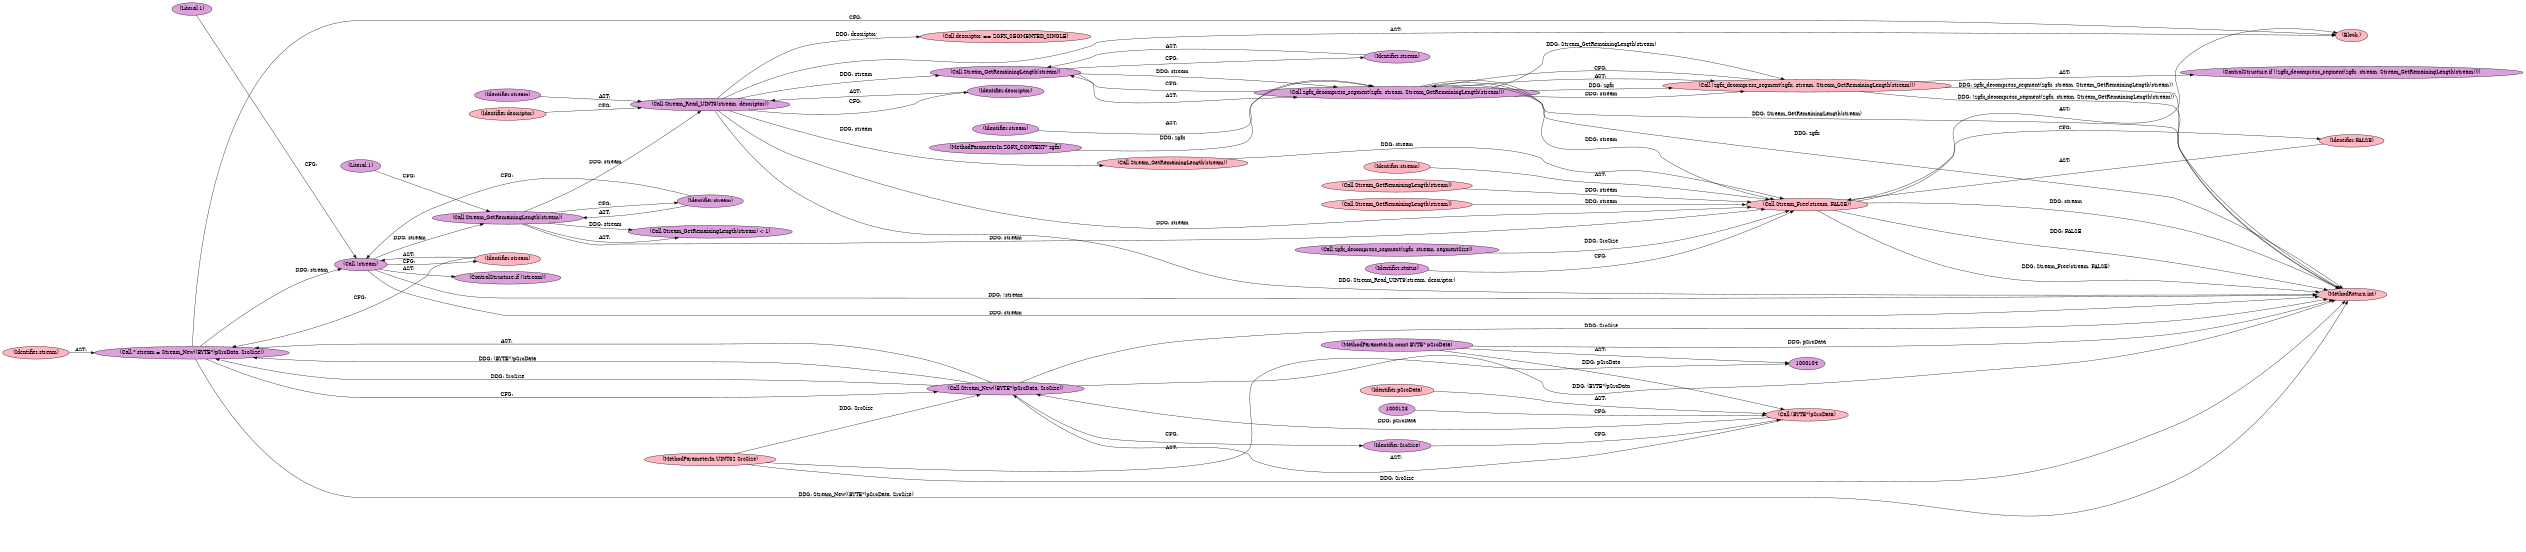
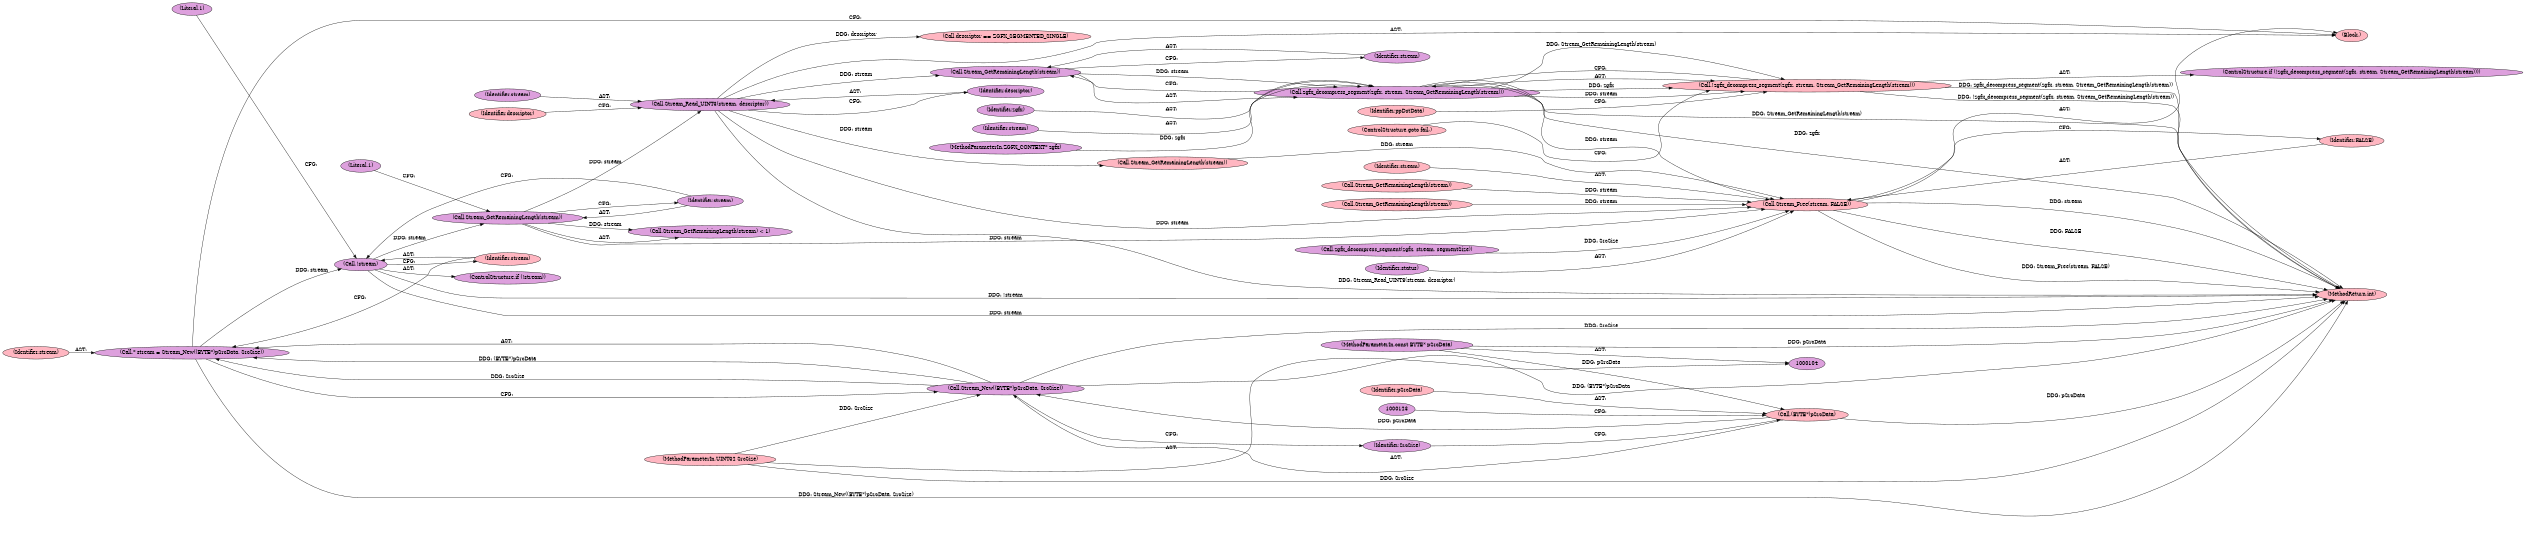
none -> (1006, 110)
none -> (1397, 112)
none -> (1397, 130)
(1601, 256) -> (1601, 256)
none -> (2104, 414)
